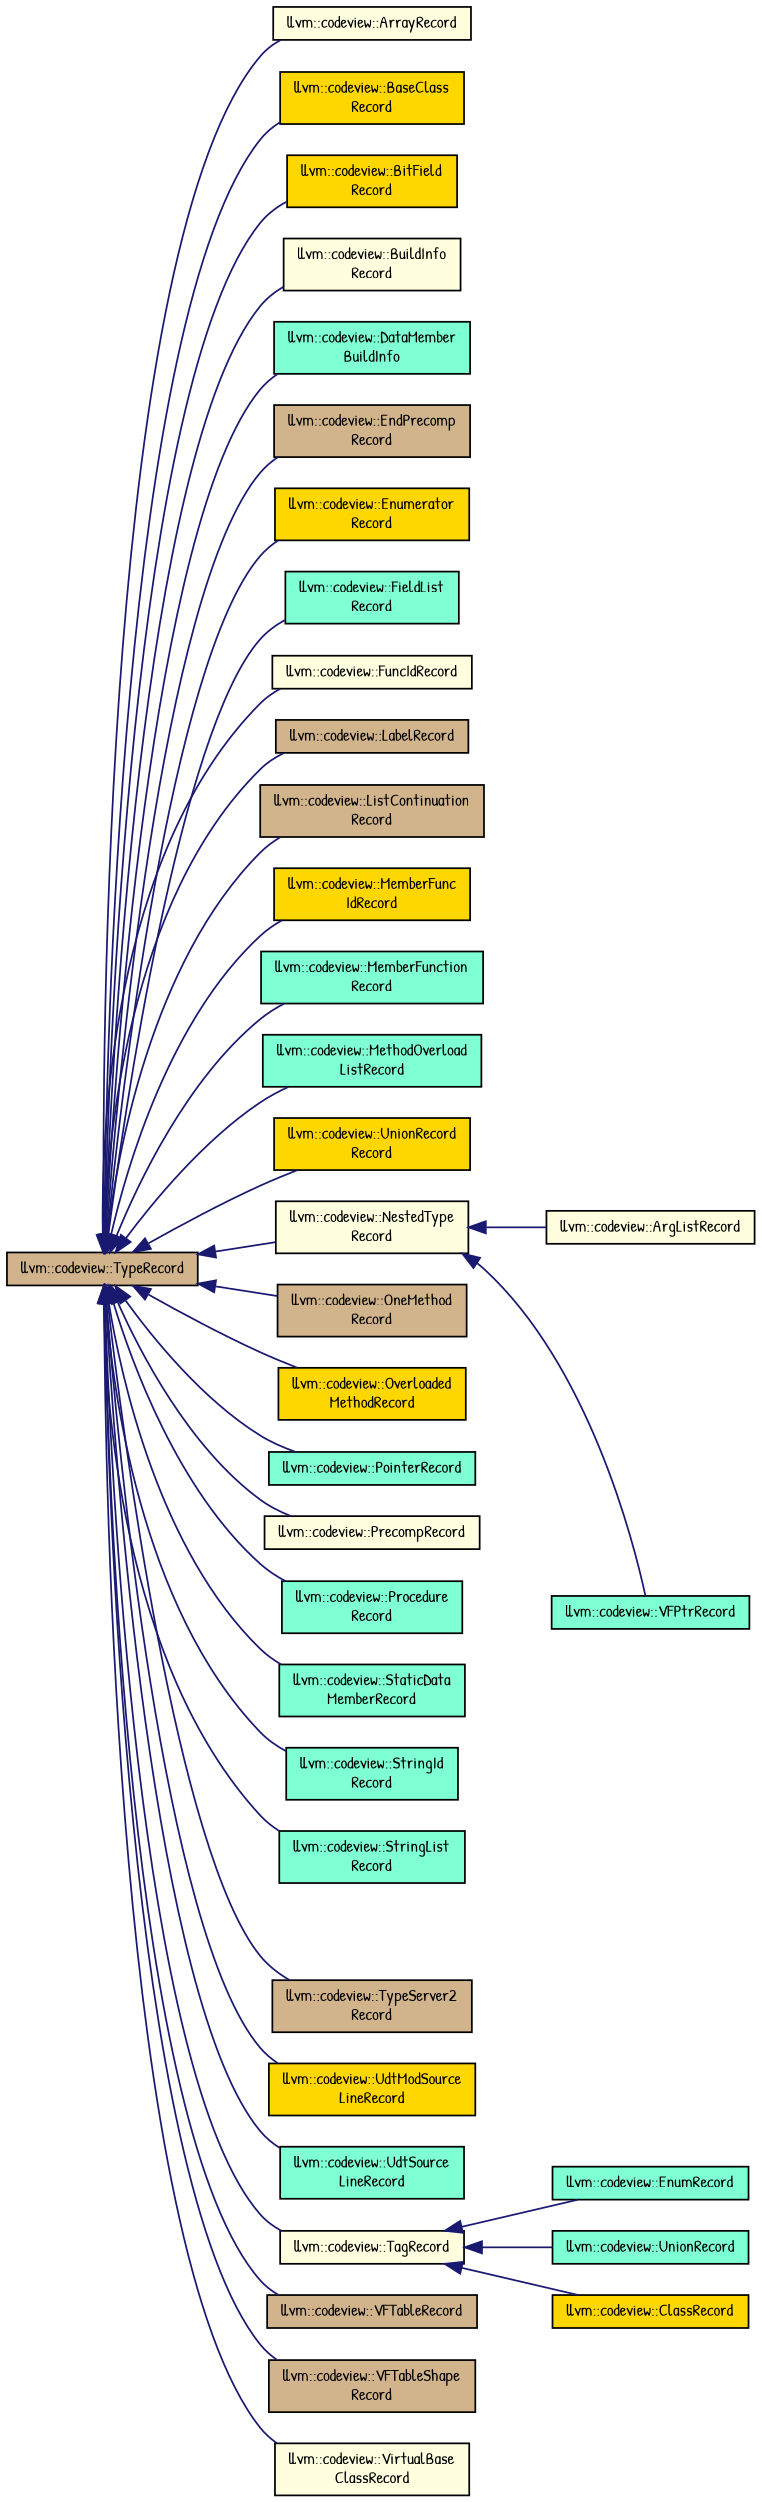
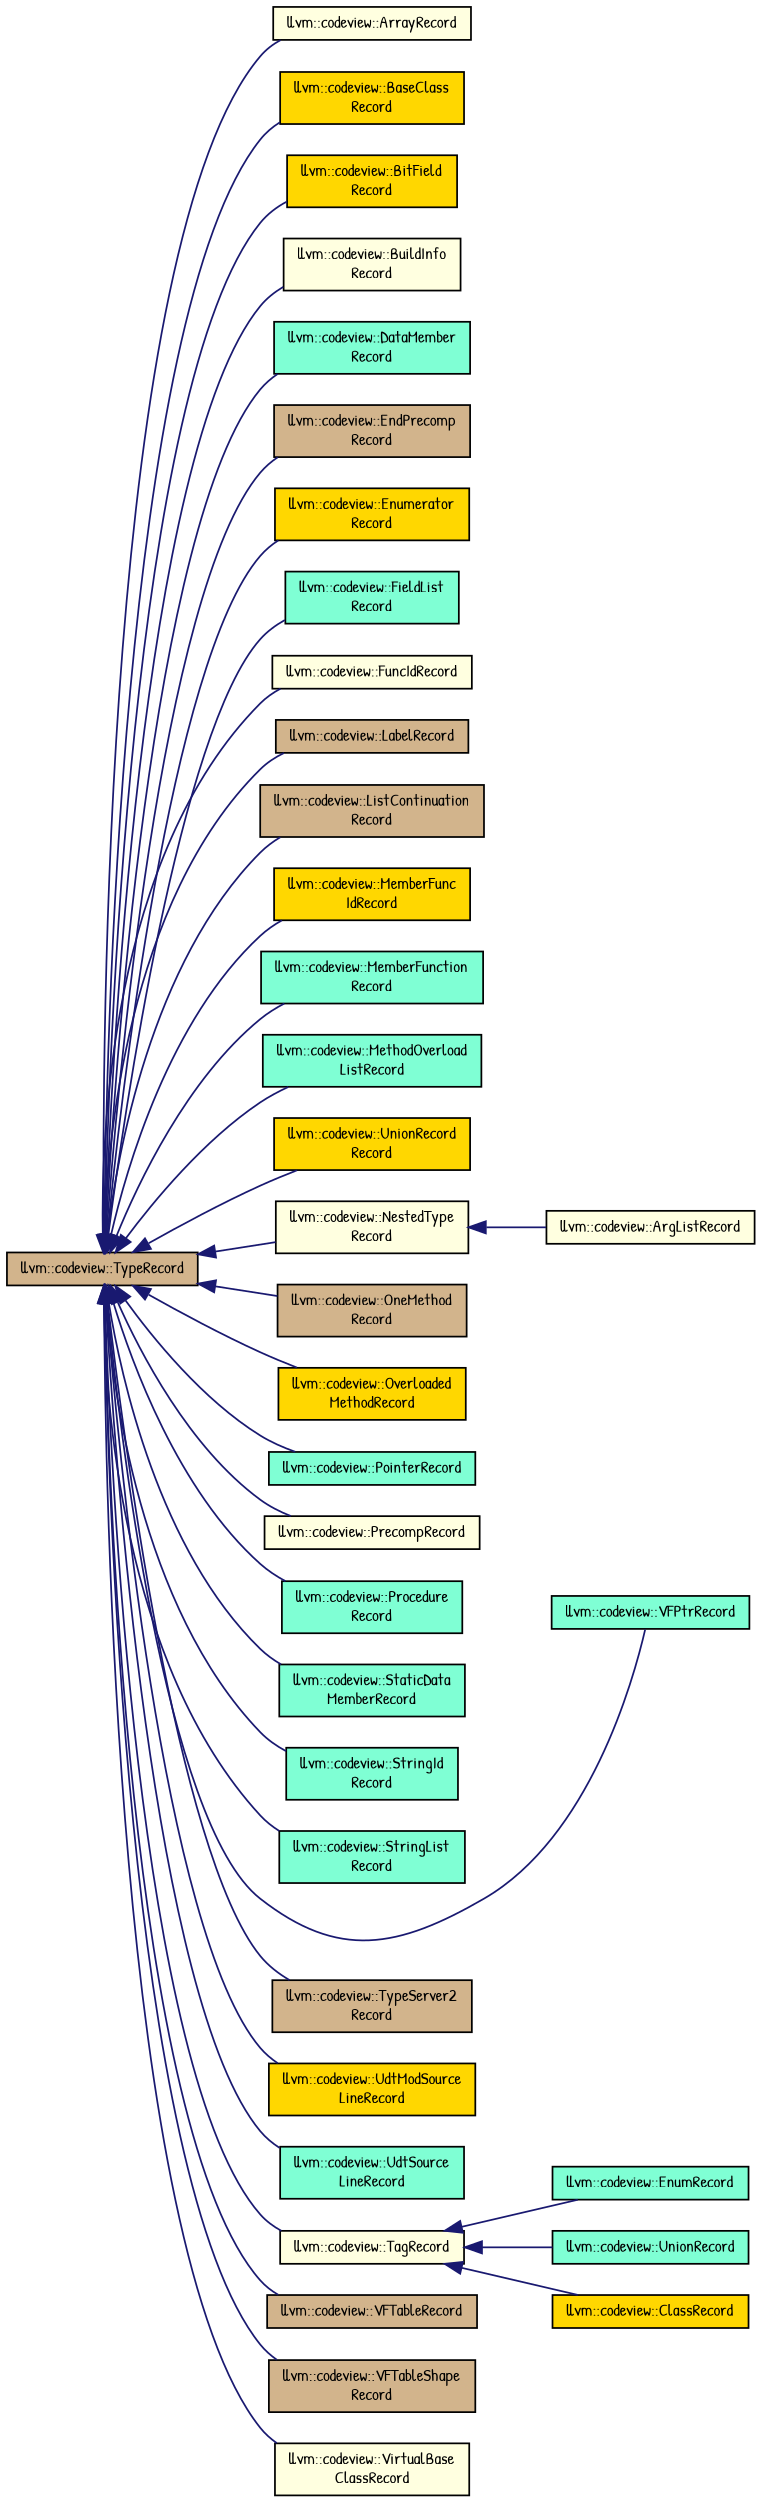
(372, 348) -> (372, 348)
(585, 1416) -> (242, 1876)
